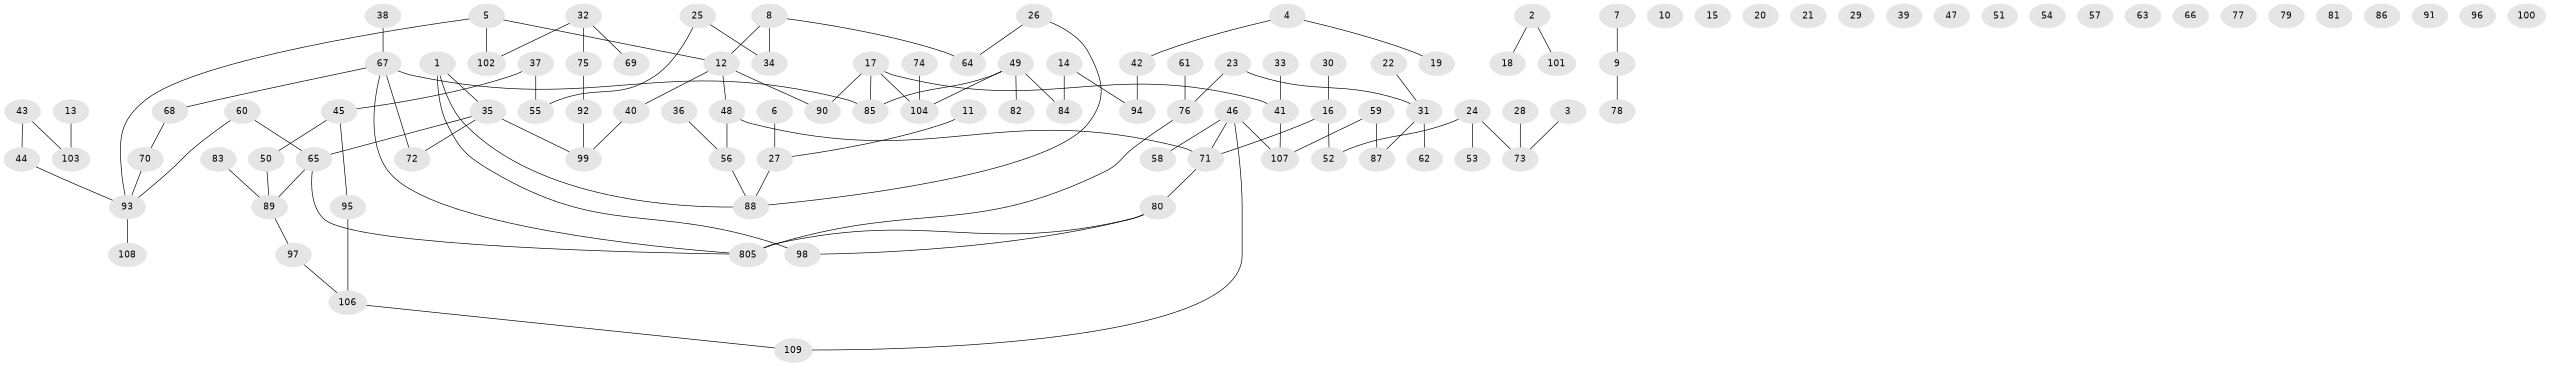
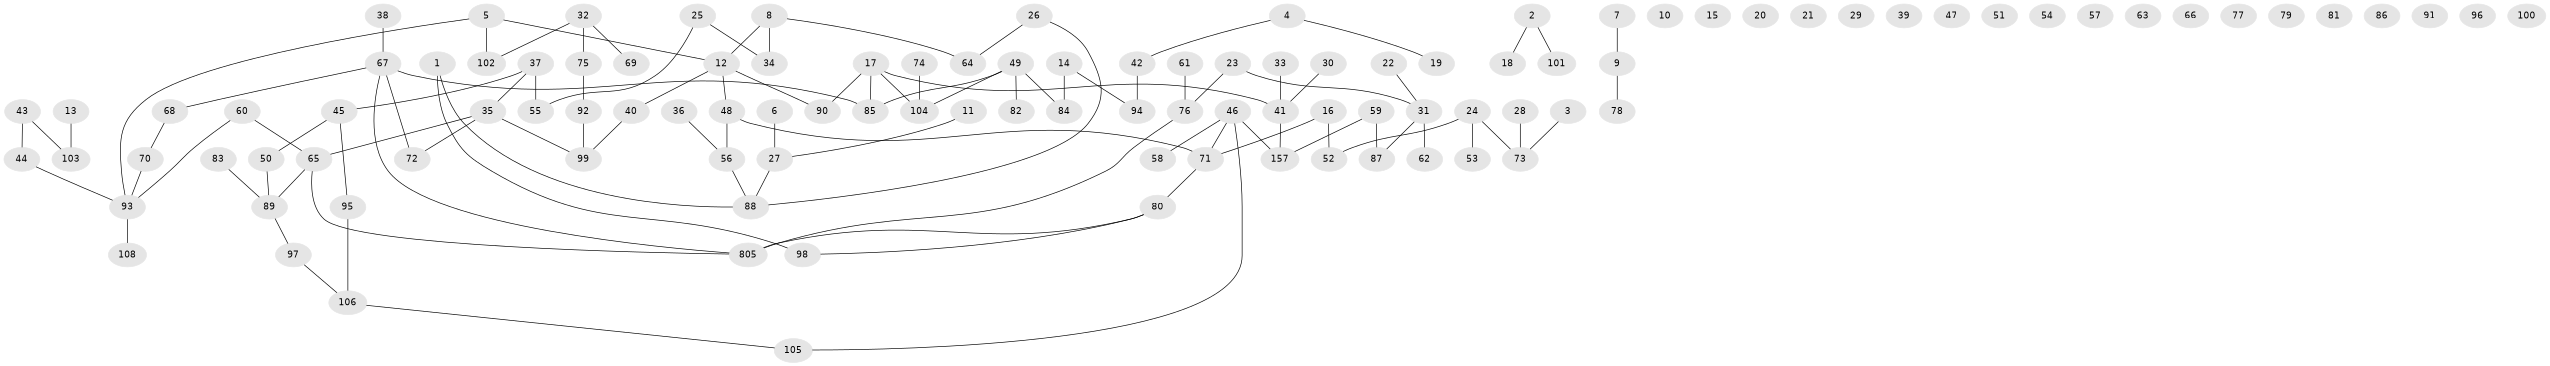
(1328, 84) -> (1302, 90)
(468, 92) -> (515, 84)
(1280, 159) -> (1280, 159)
(793, 351) -> (793, 351)
